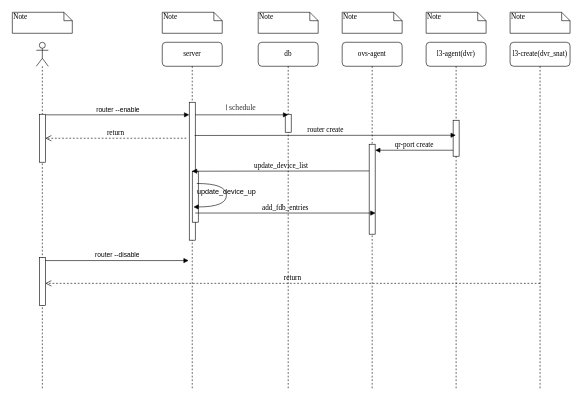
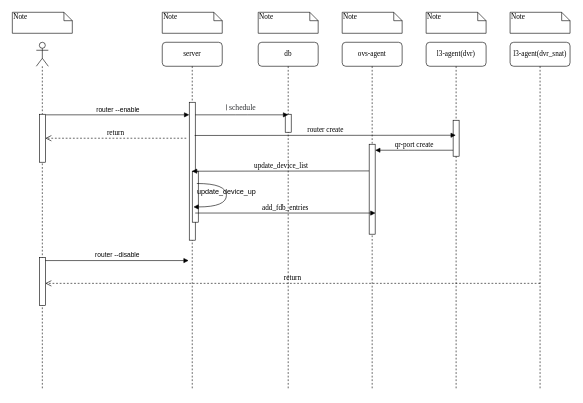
(540, 54) -> (540, 54)
